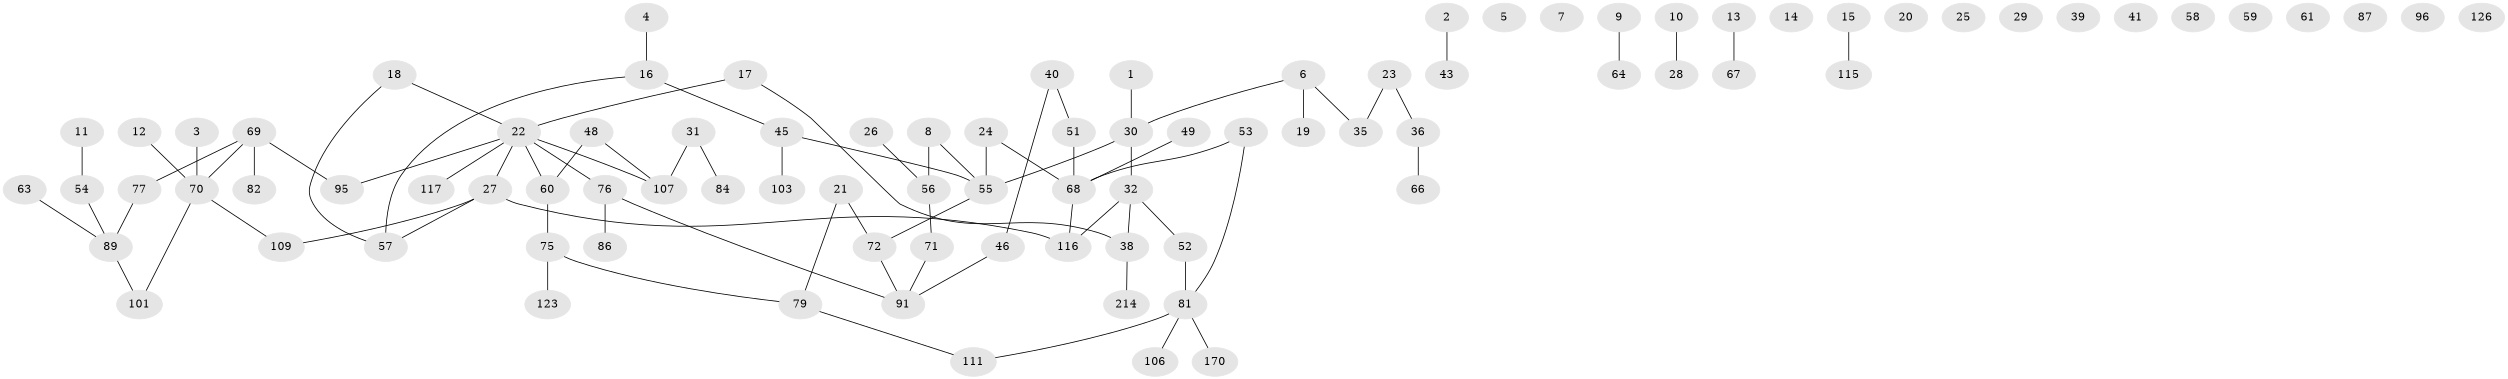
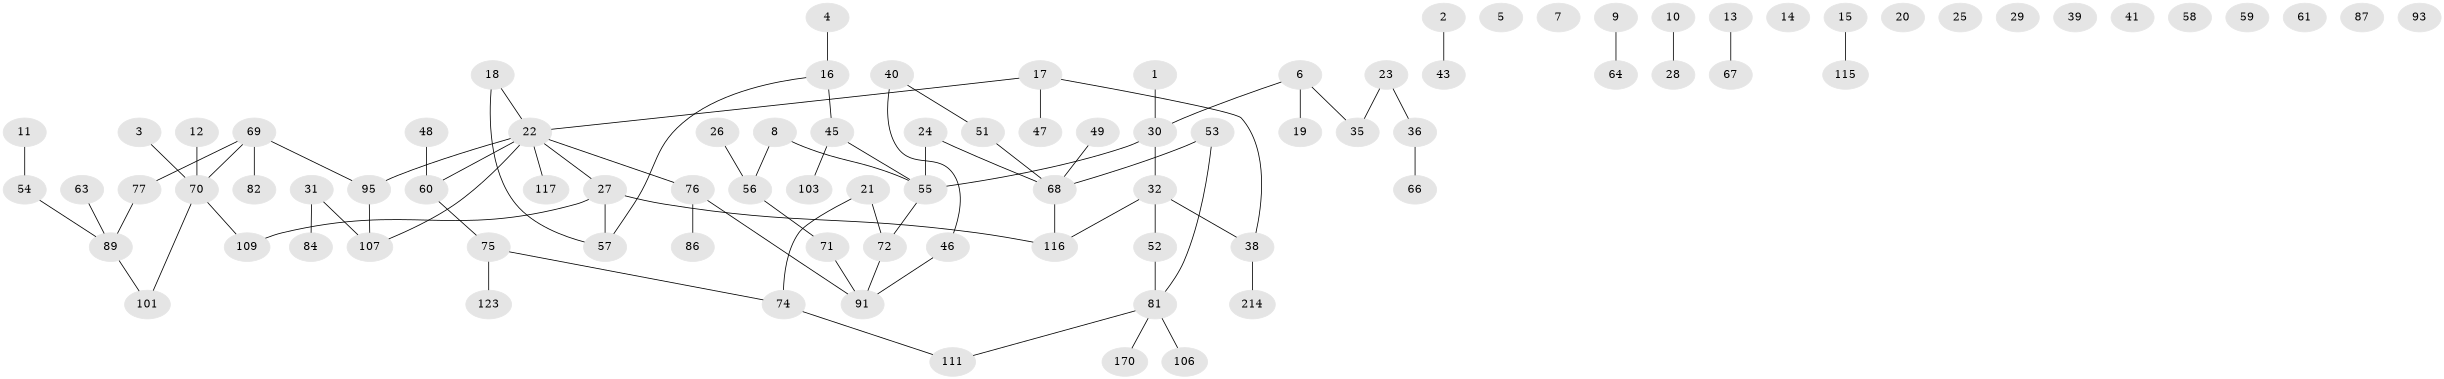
(2423, 18) -> (2420, 18)
(2482, 18) -> none
none -> (1040, 132)
(628, 161) -> (369, 215)
(800, 305) -> (784, 305)
